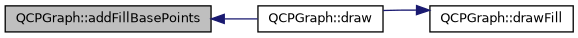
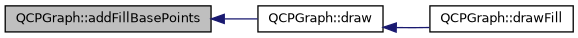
(400, 10) -> (413, 28)
